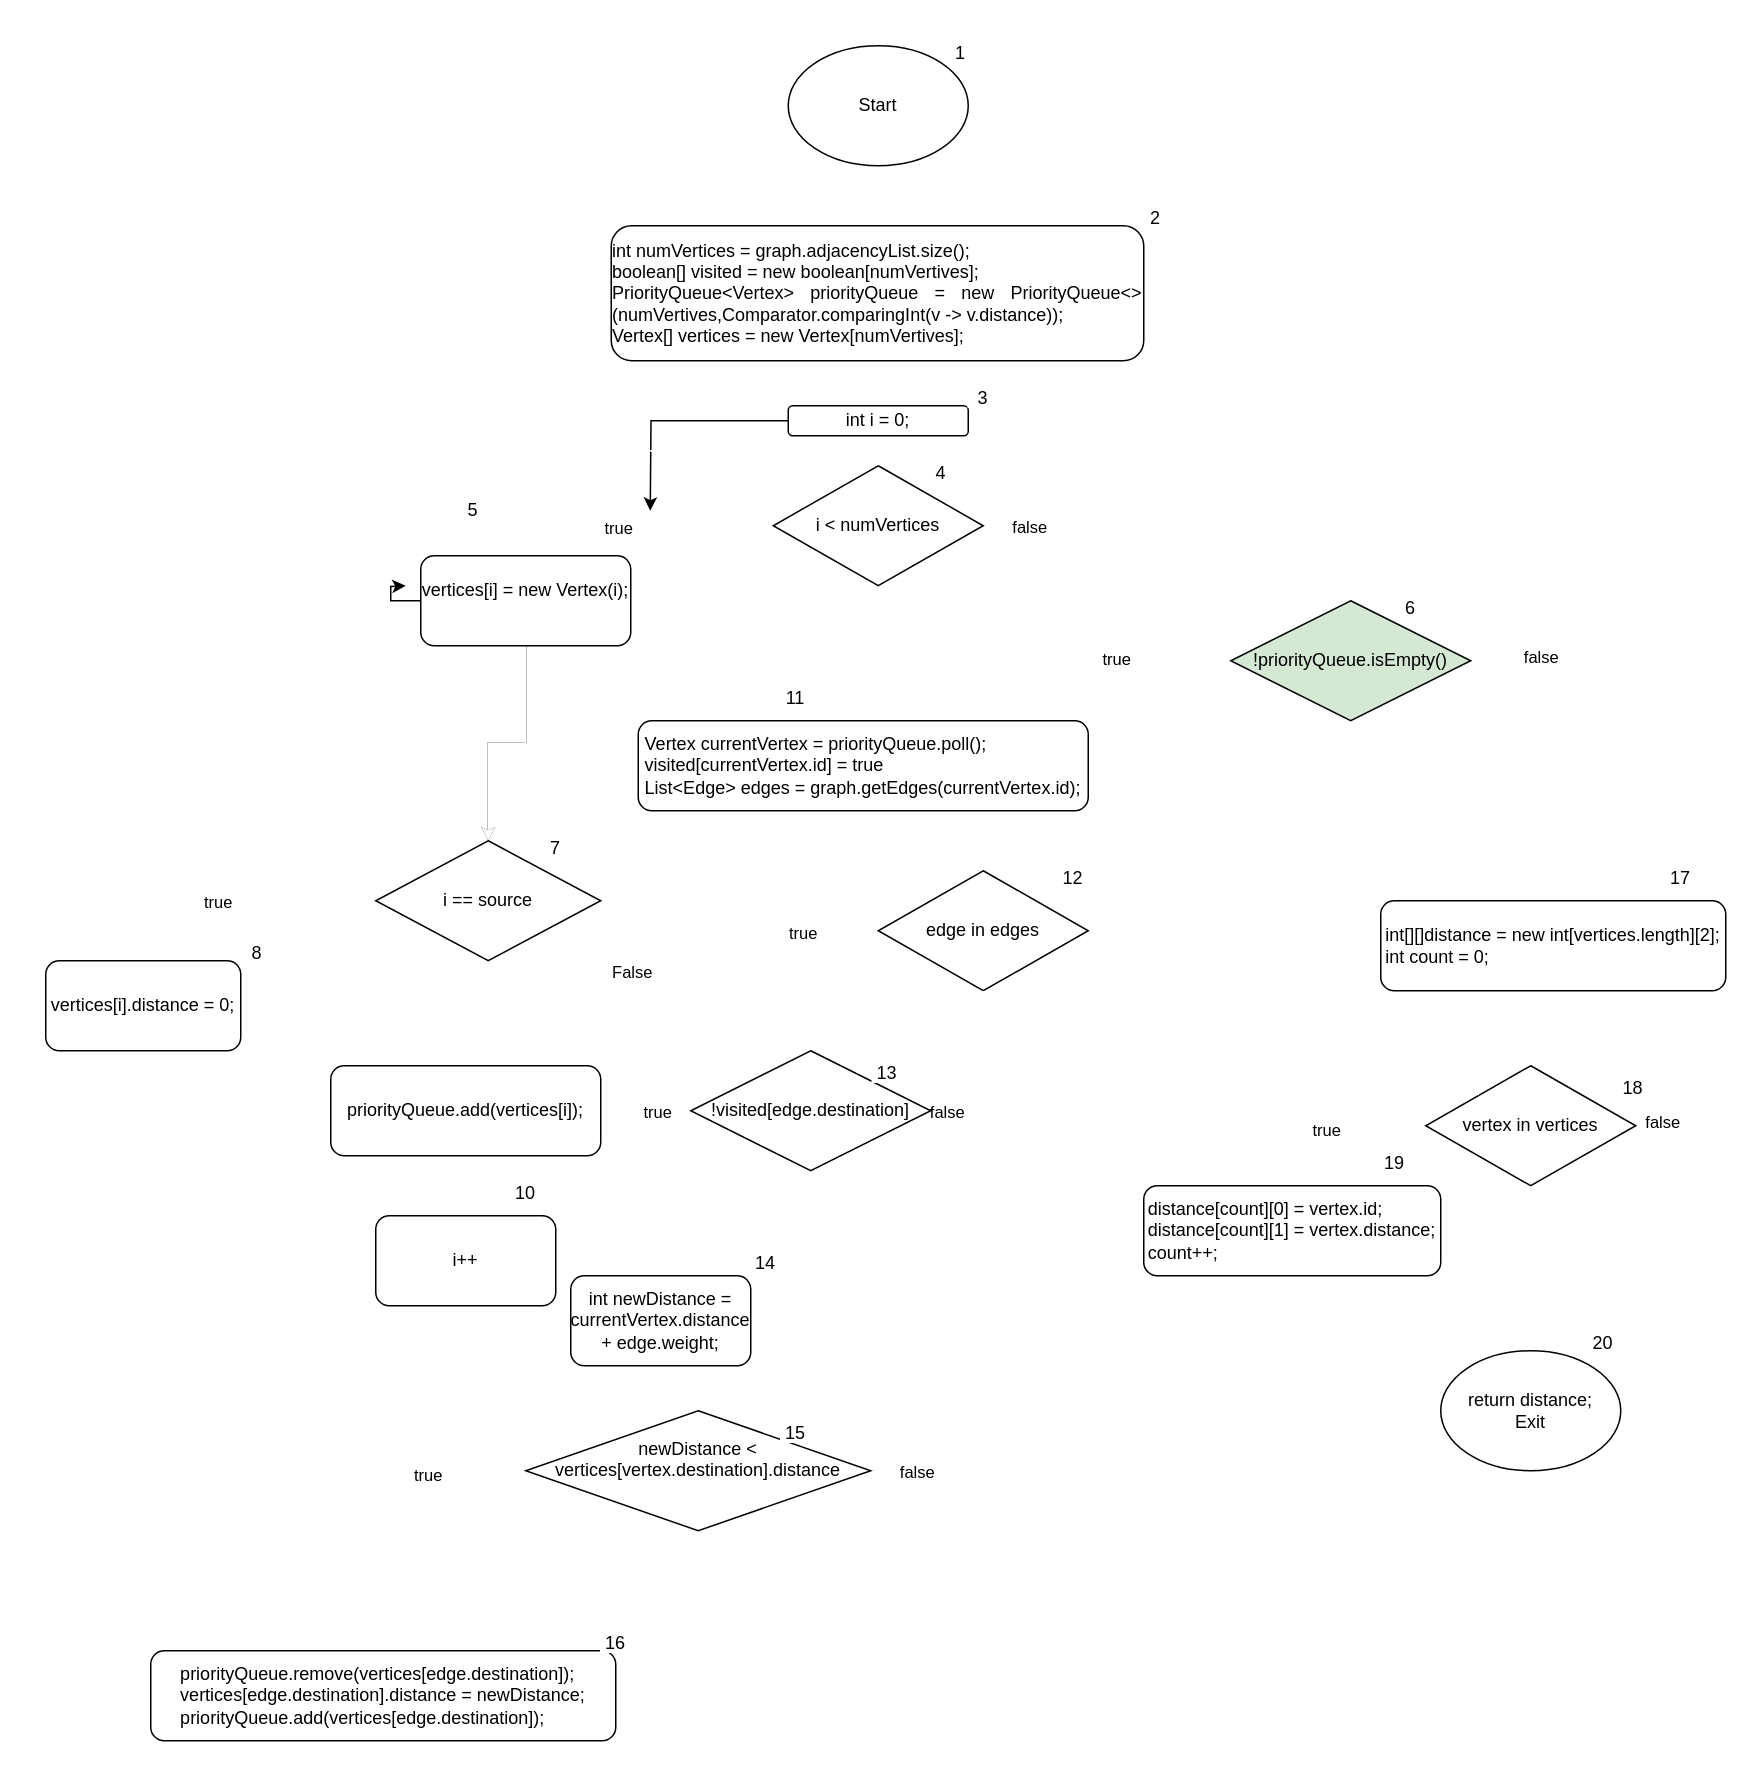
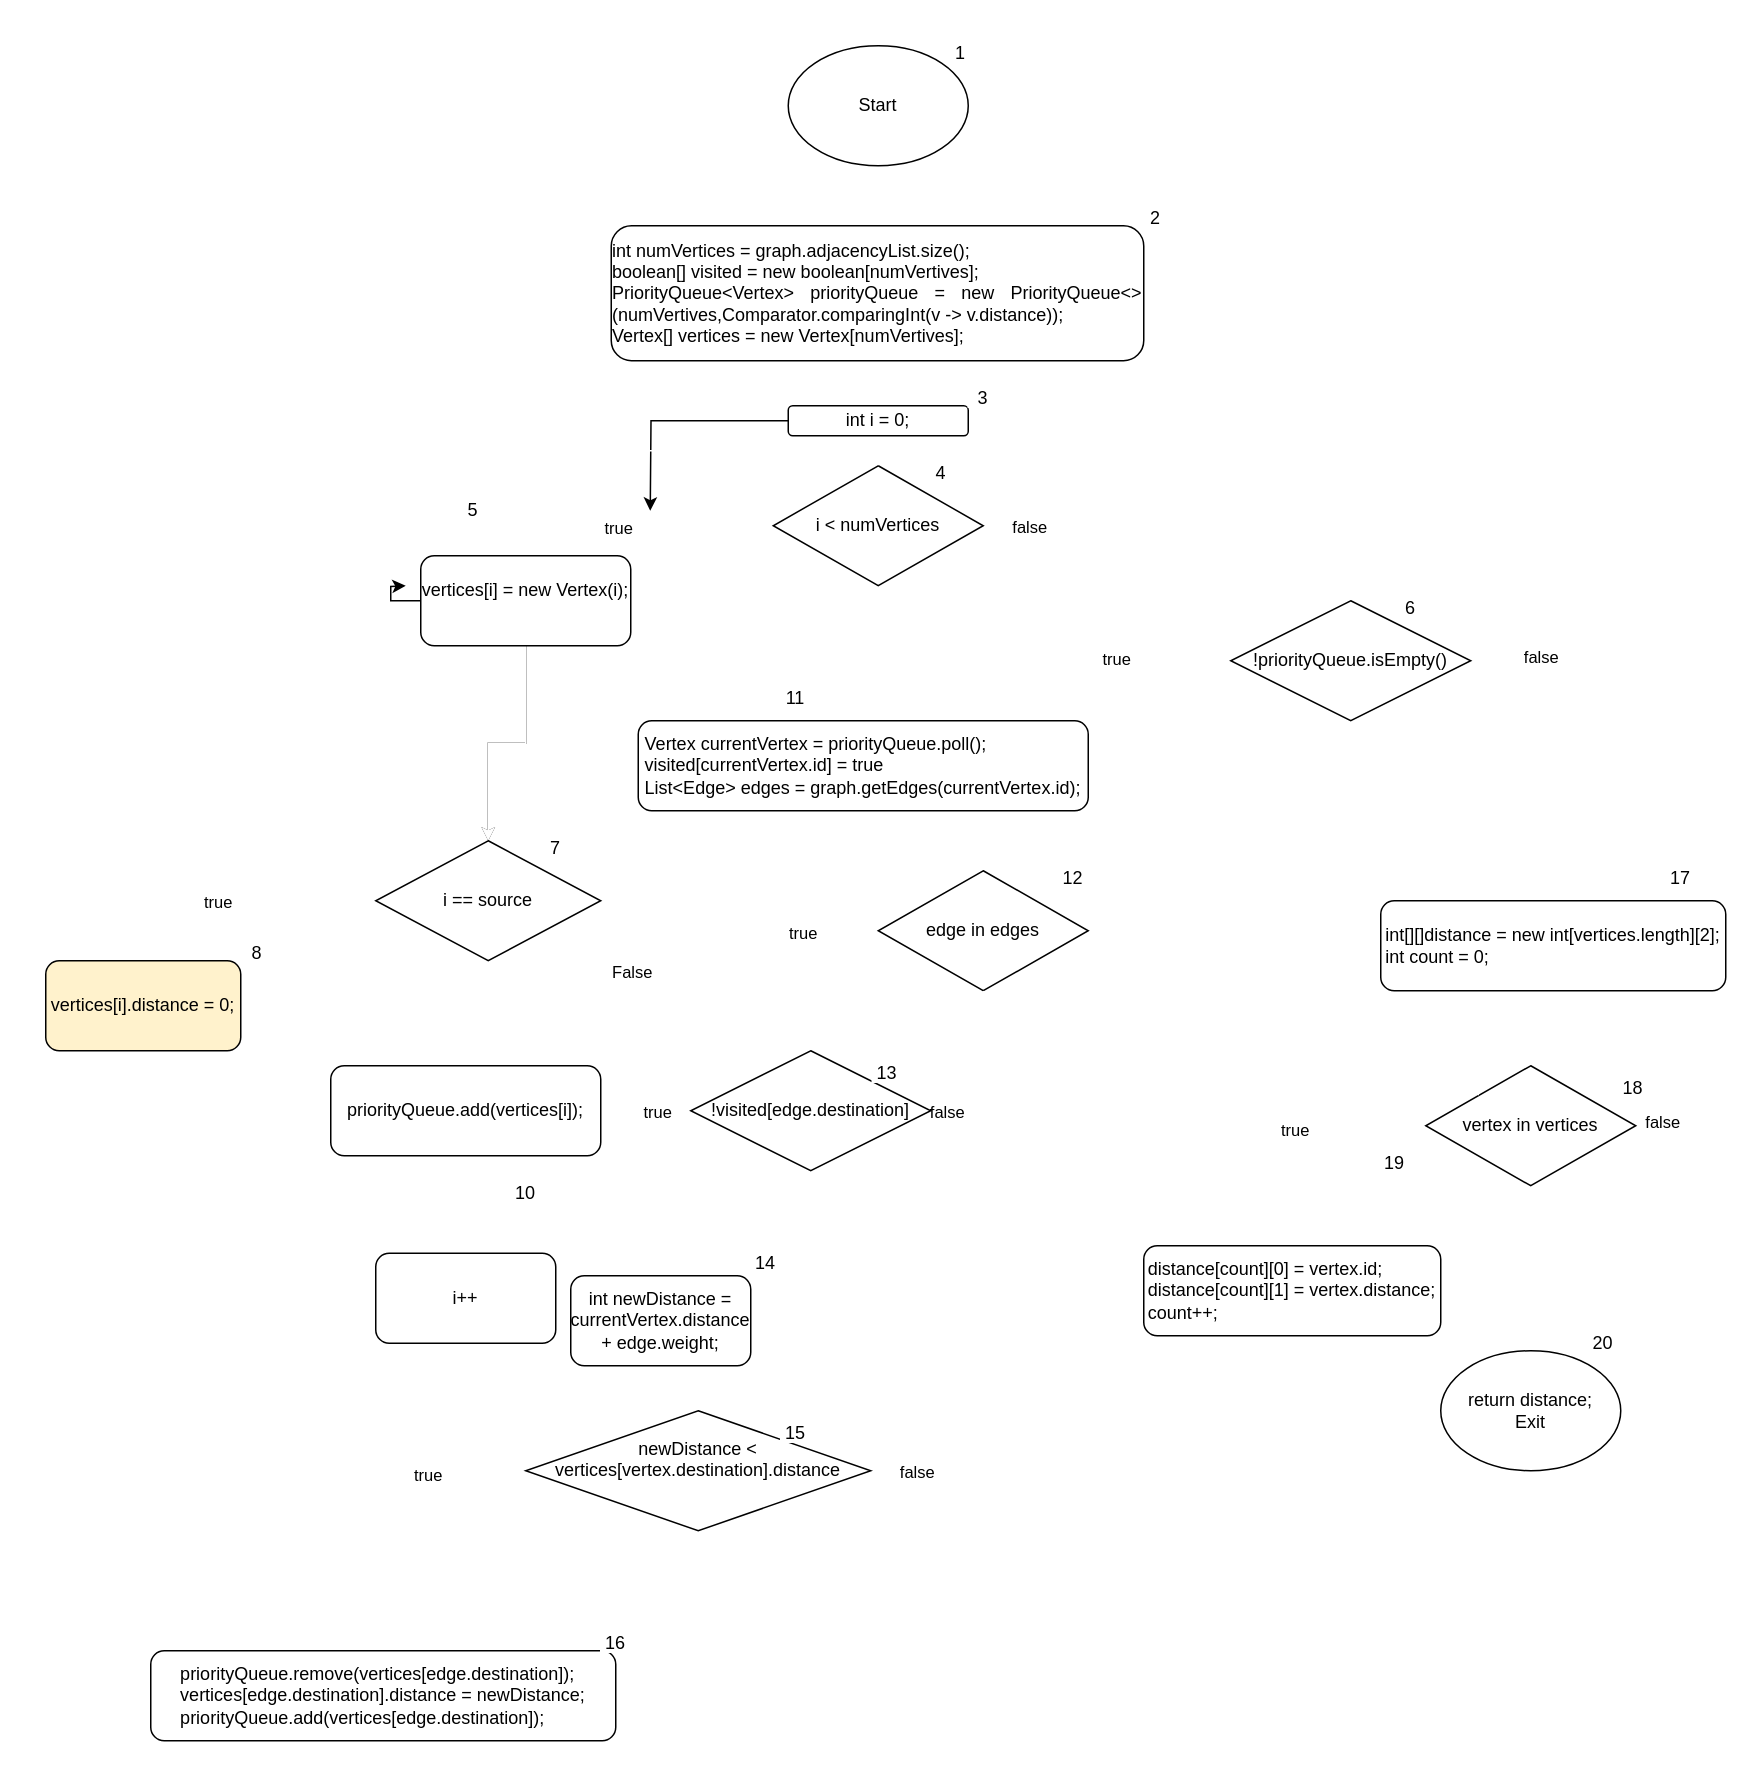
(1351, 661) -> (1351, 661)
(143, 1006) -> (143, 1006)
(1292, 1231) -> (1292, 1291)
(466, 1261) -> (466, 1298)
